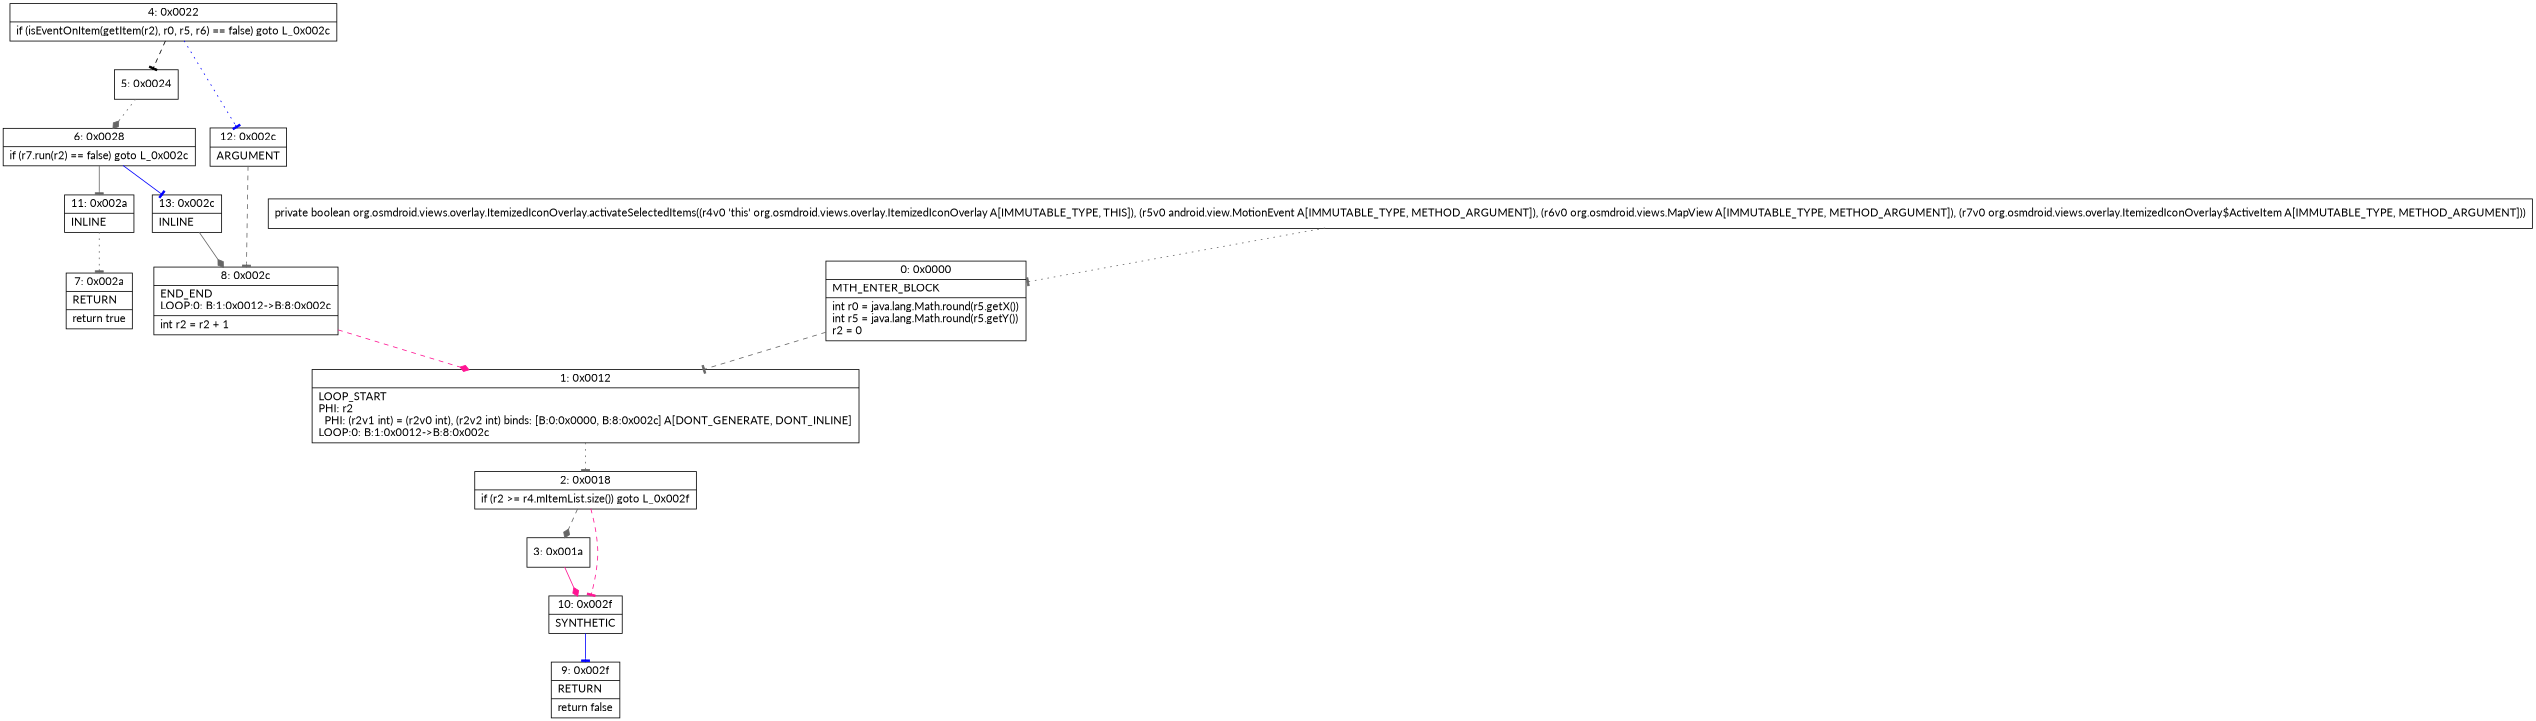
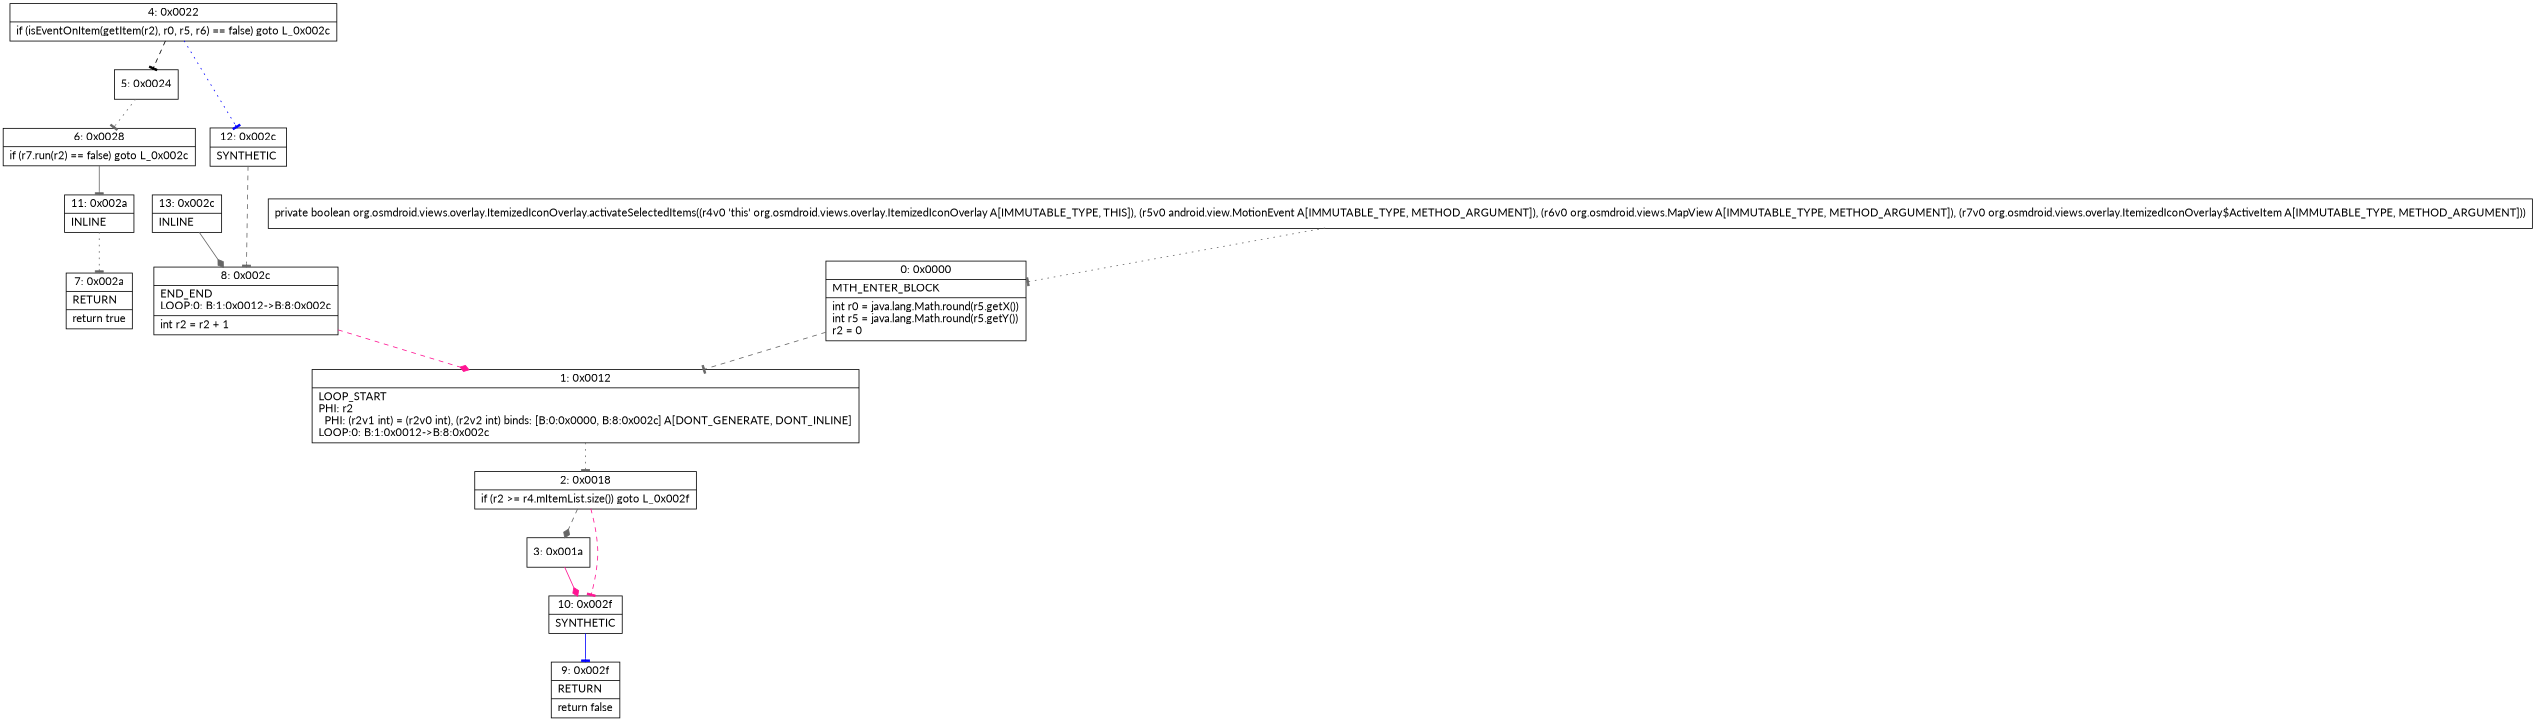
(126, 112) -> (126, 112)
(248, 156) -> (247, 156)
(141, 179) -> none
